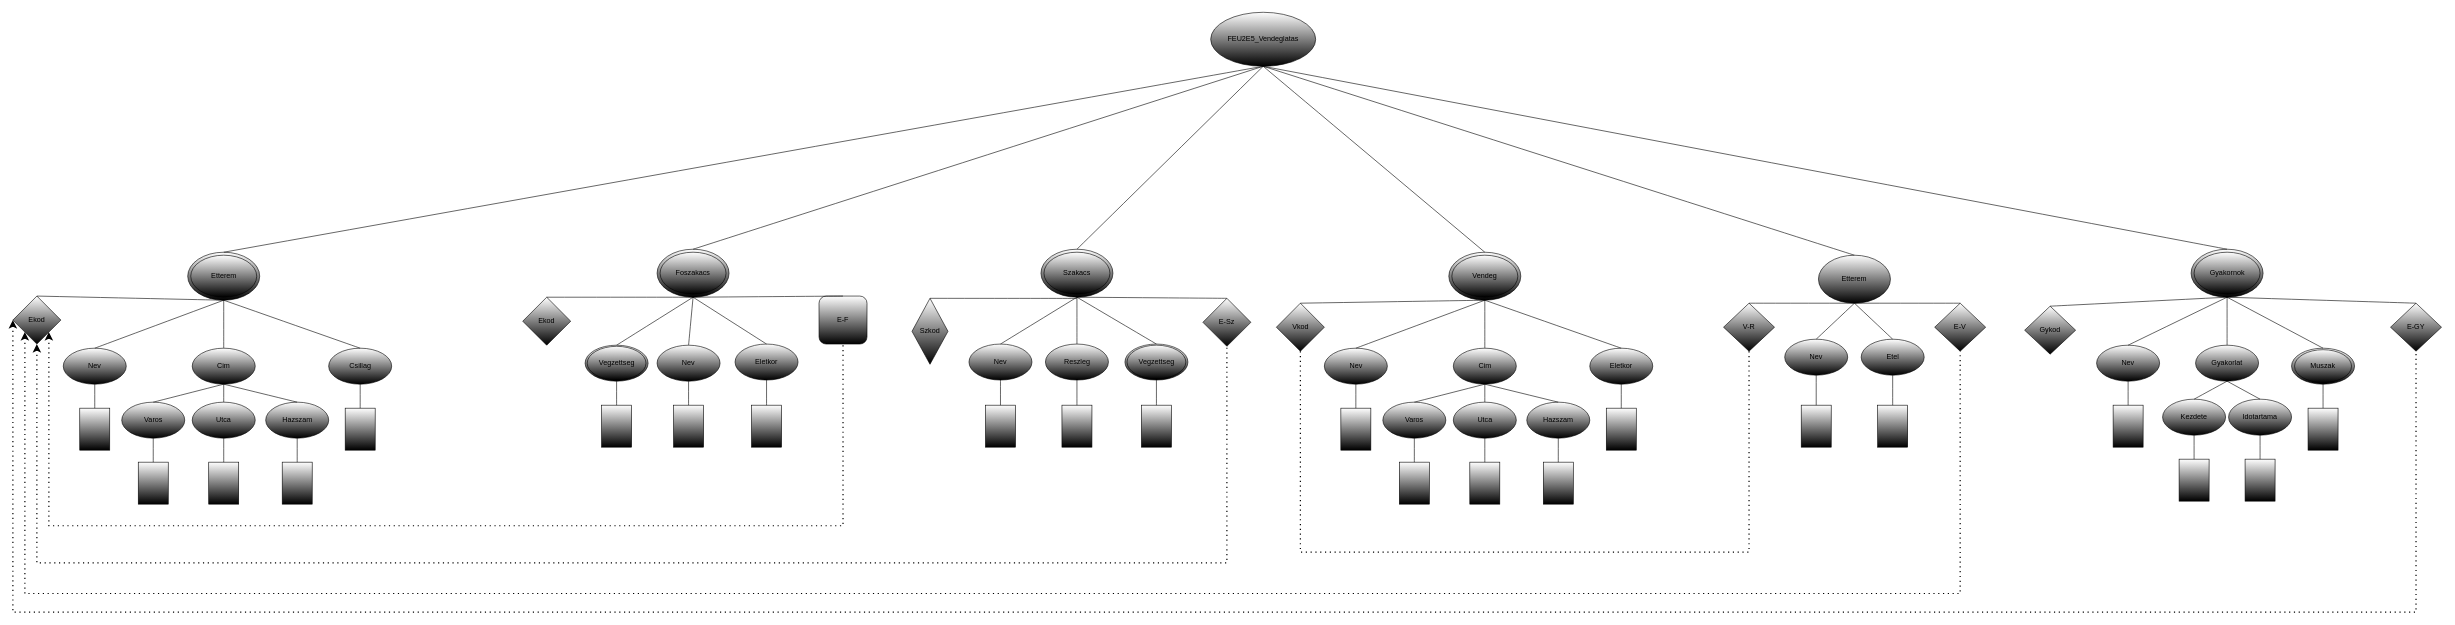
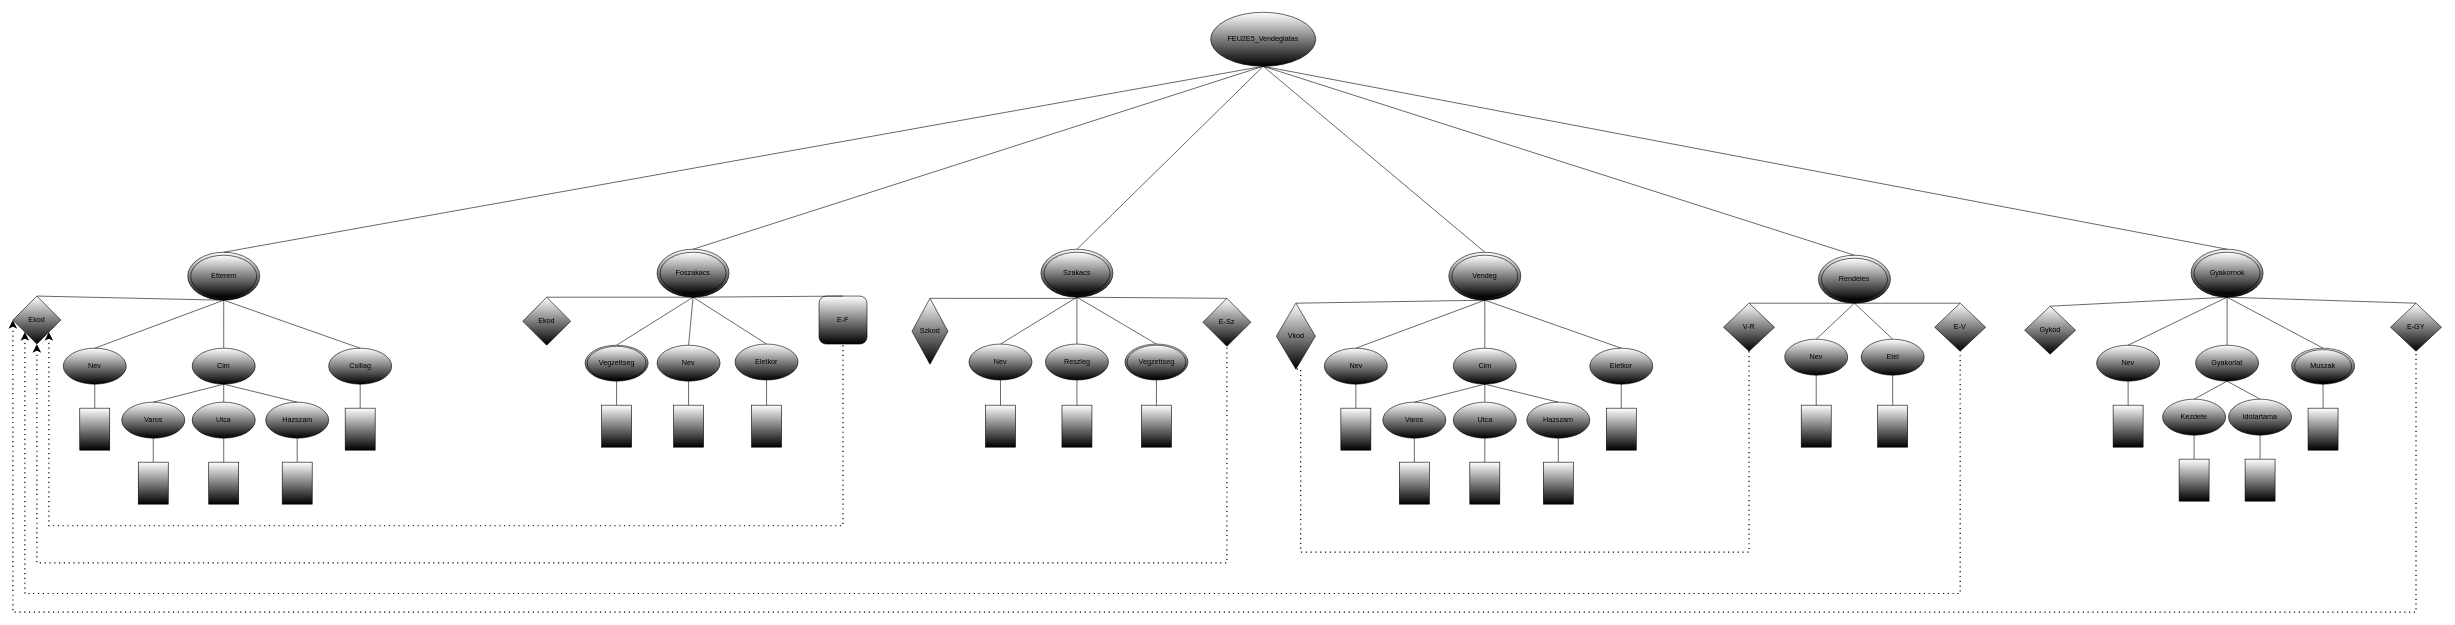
none -> (1854, 279)
(1300, 327) -> (1296, 336)
